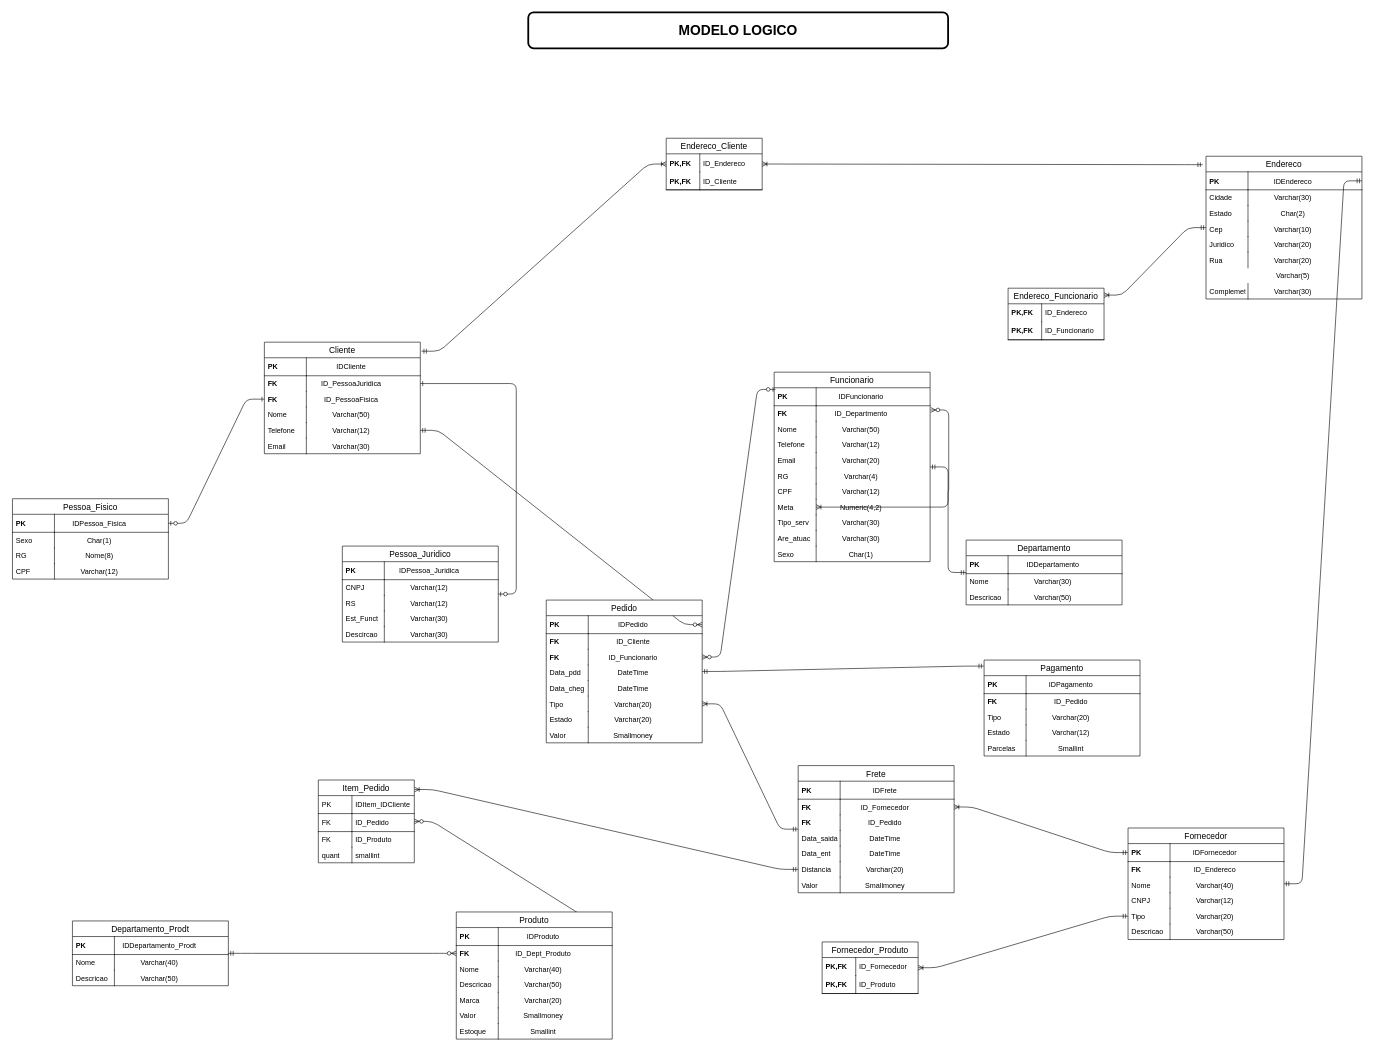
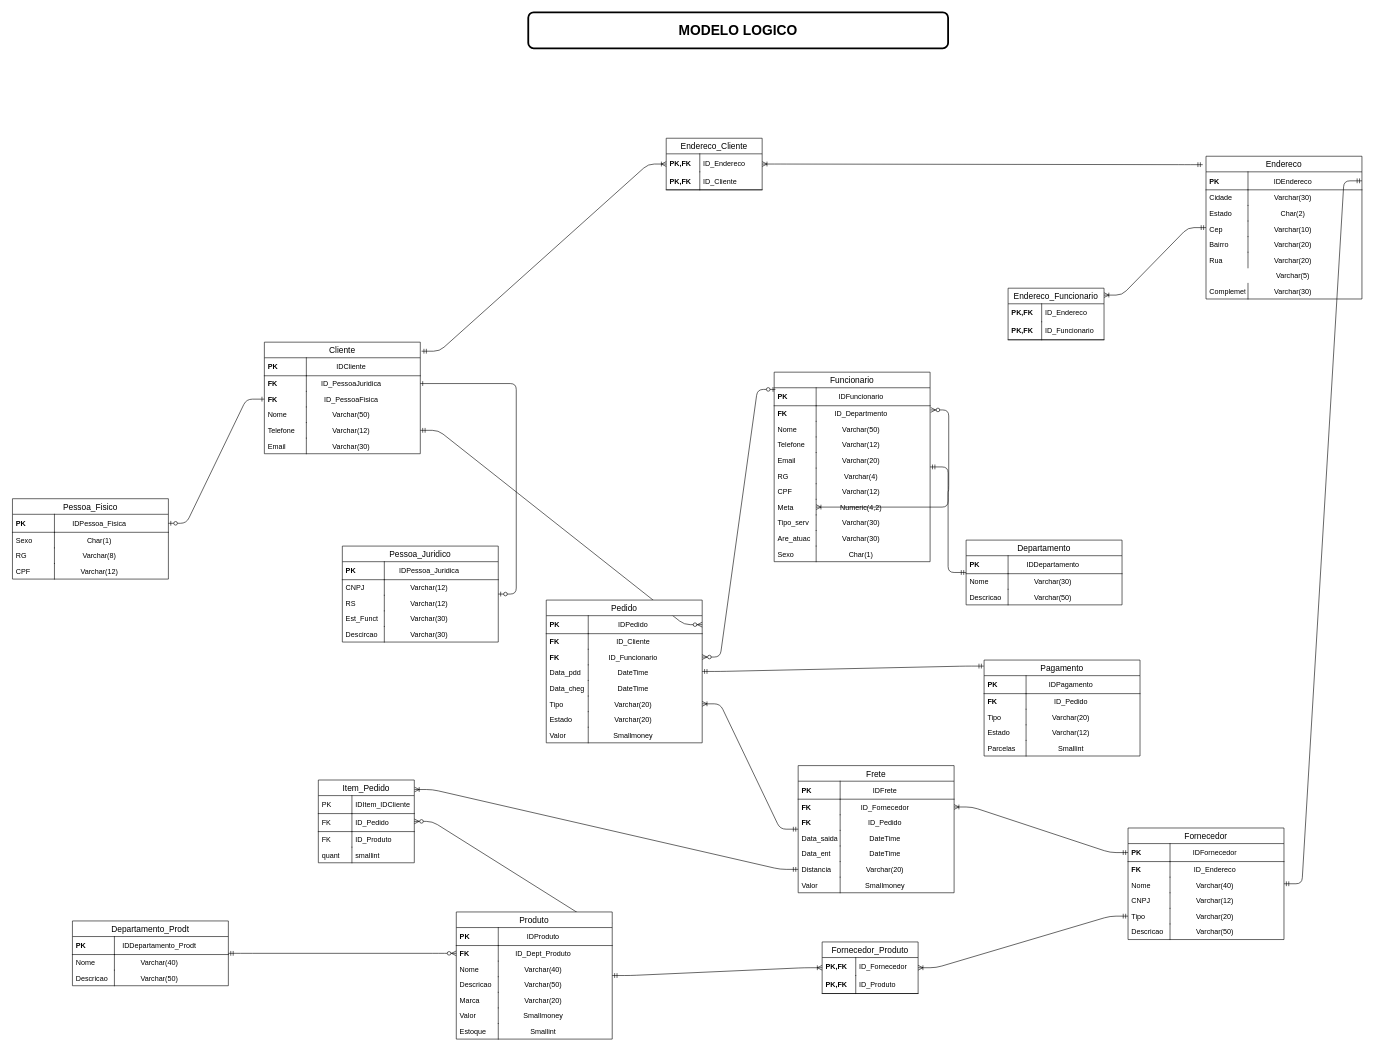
(1224, 245) -> (1221, 245)
(99, 556) -> (99, 556)
none -> (720, 972)
